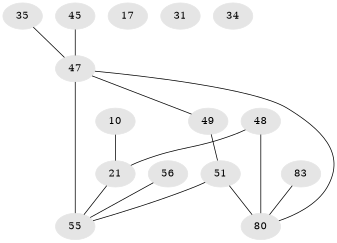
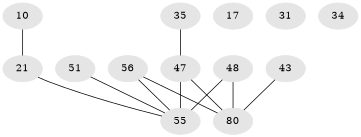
(75, 16) -> none
(208, 121) -> none
(188, 148) -> (210, 92)
(301, 174) -> (286, 69)
(241, 200) -> (175, 92)
